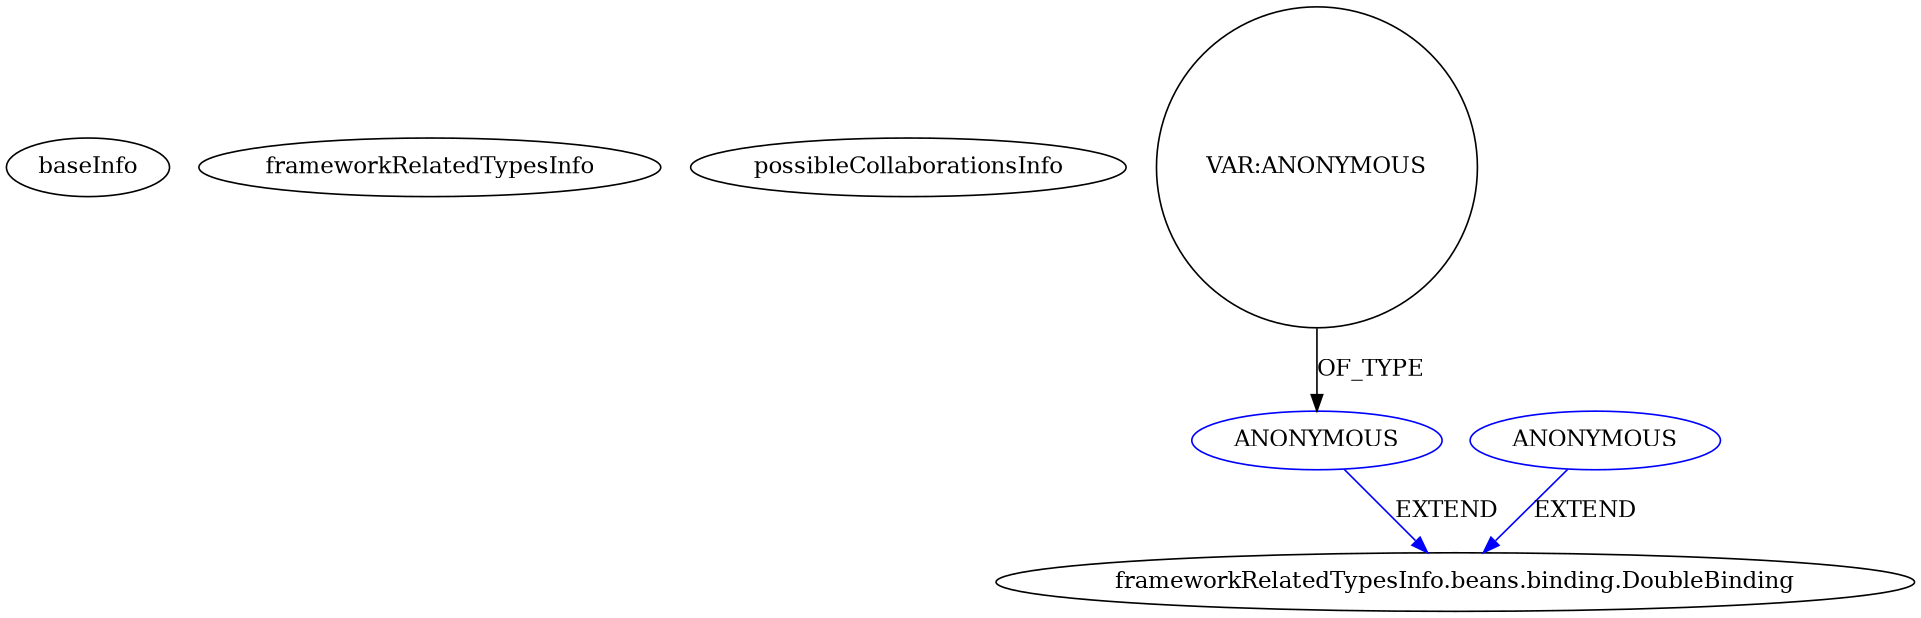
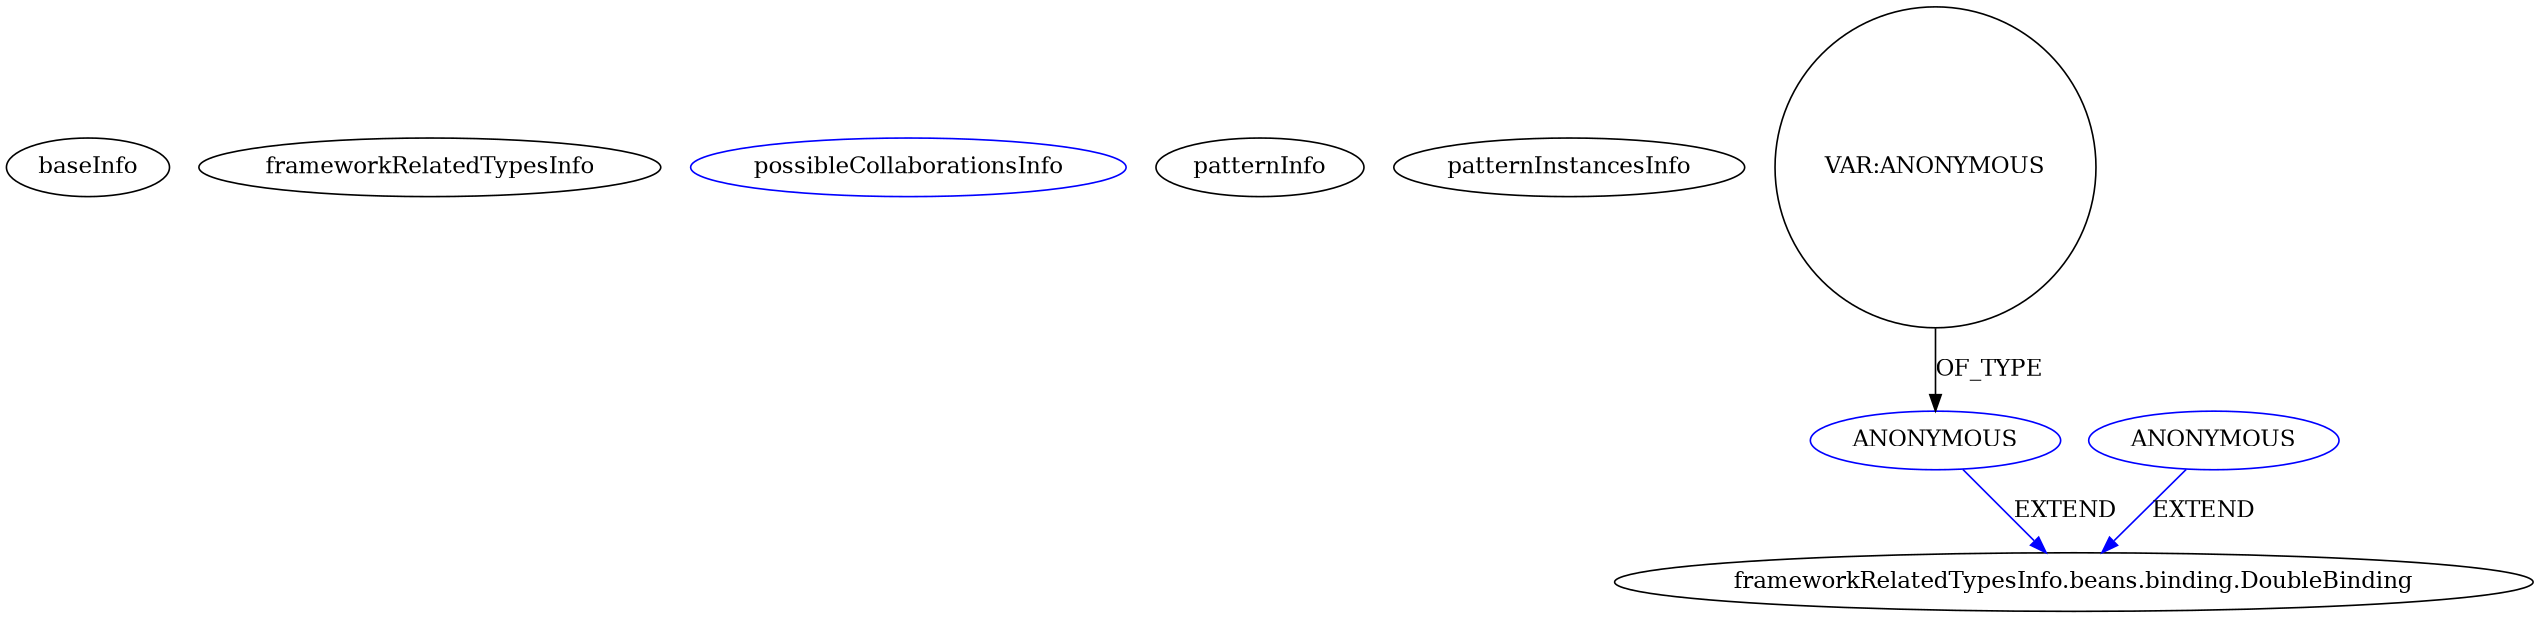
(908, 167) -> (908, 167)
none -> (1260, 167)
none -> (1569, 167)
